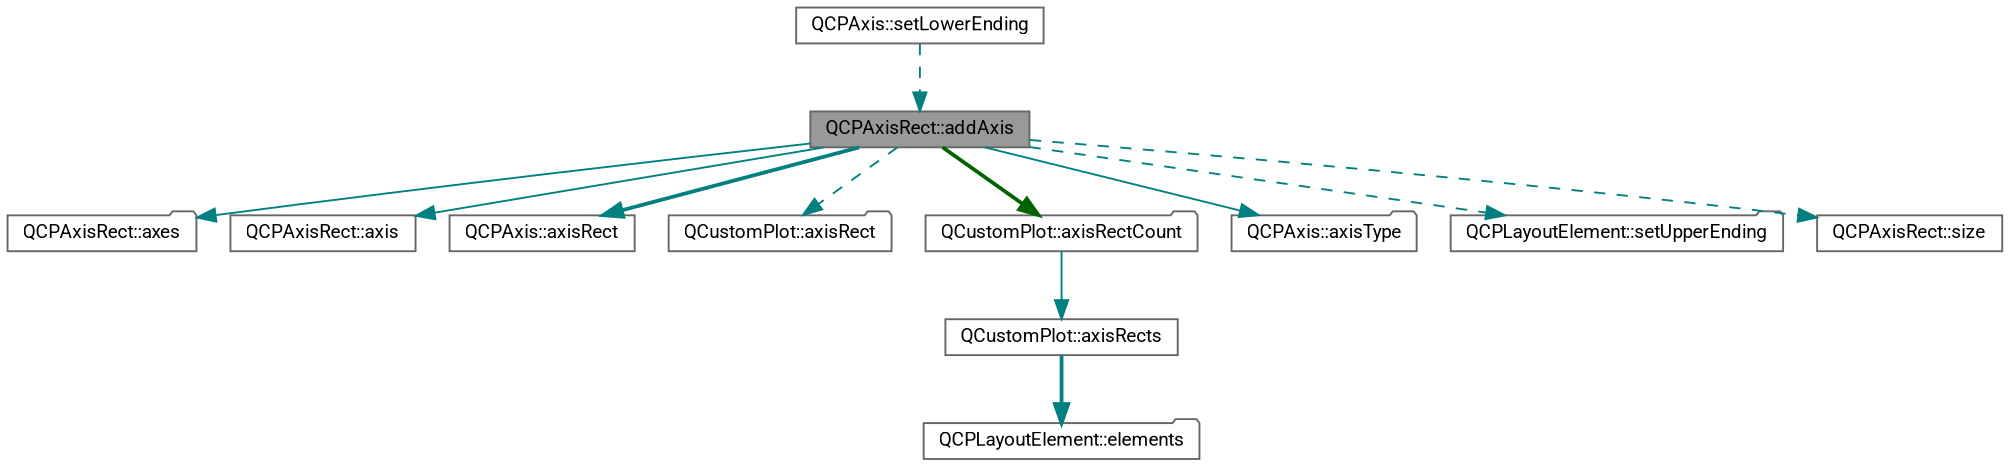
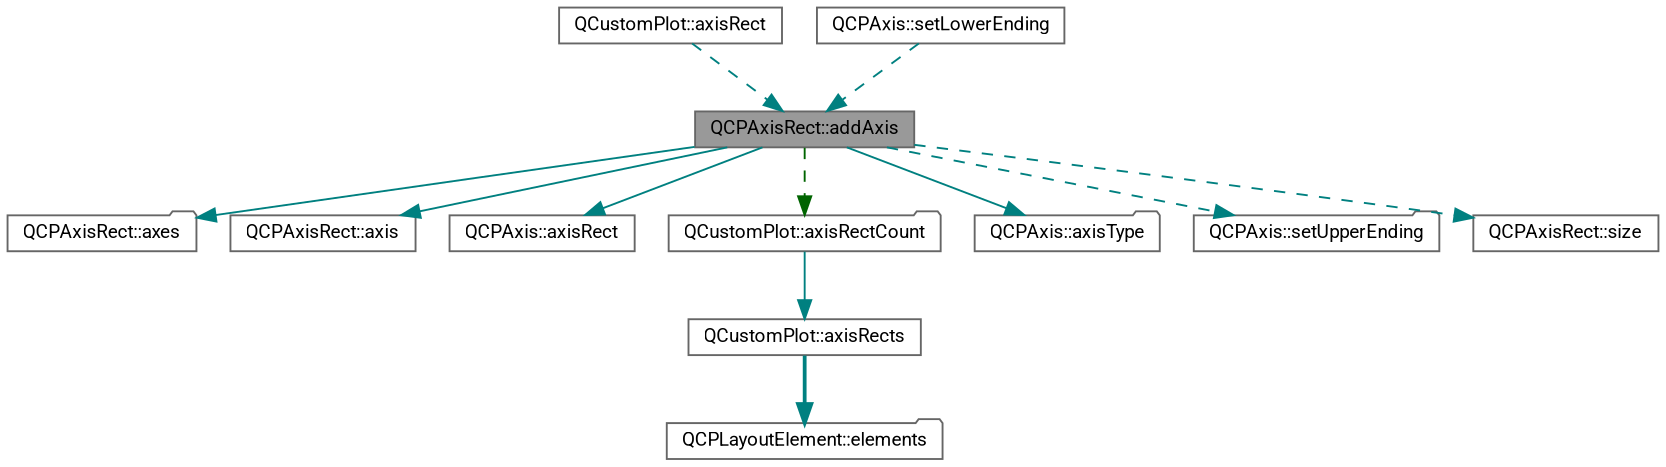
(858, 176) -> (730, 72)
(983, 176) -> (805, 172)
(741, 179) -> (683, 178)
(780, 233) -> (671, 26)
(1617, 233) -> (1317, 233)
